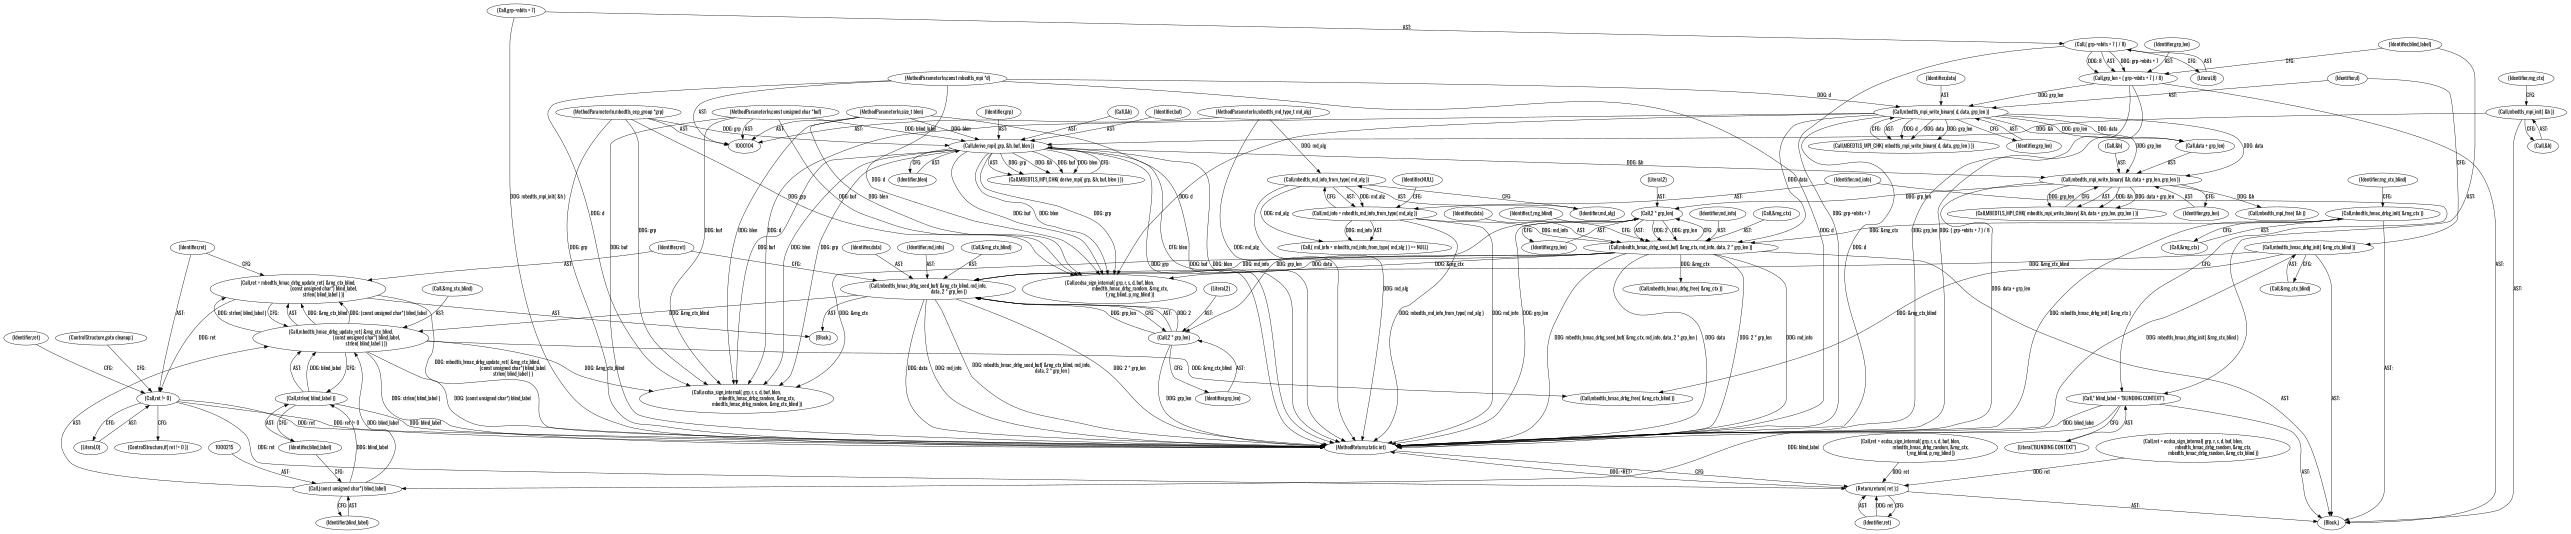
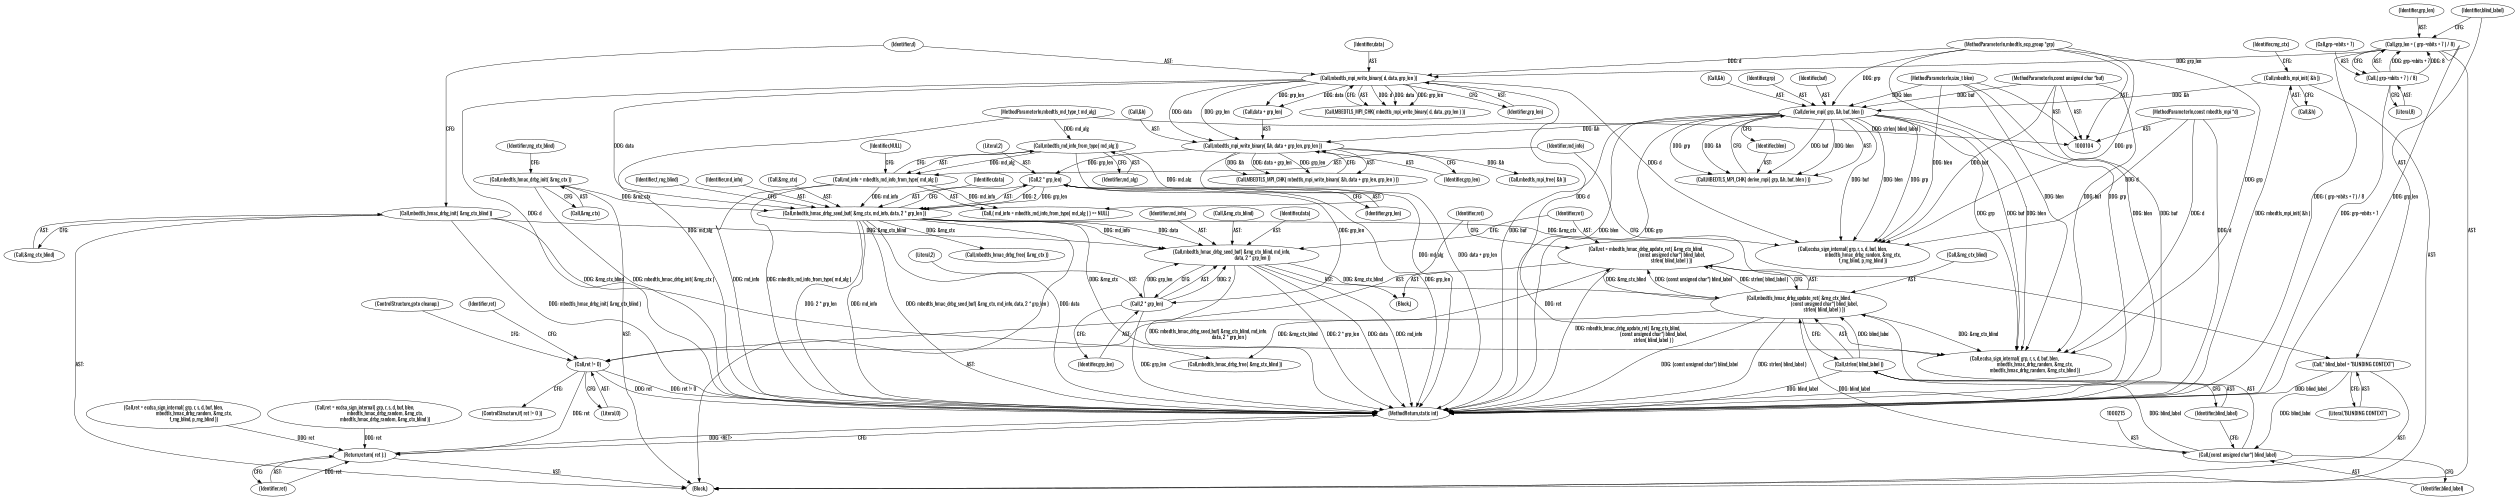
none -> (2357, 56)
(1452, 84) -> (1693, 61)
(859, 129) -> (1896, 129)
(921, 129) -> (1966, 95)
(934, 159) -> (1763, 161)
(1178, 248) -> (2142, 214)
(631, 427) -> (2206, 364)
